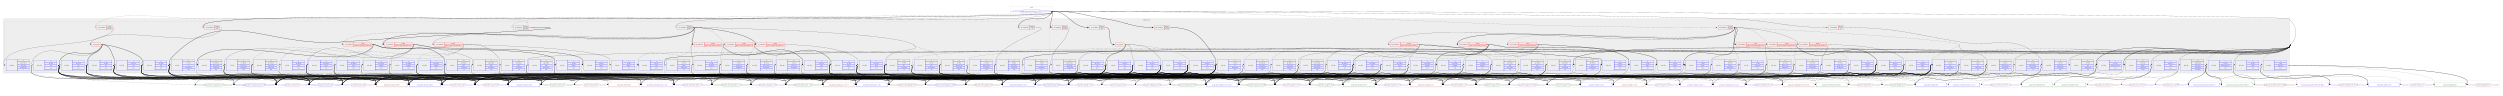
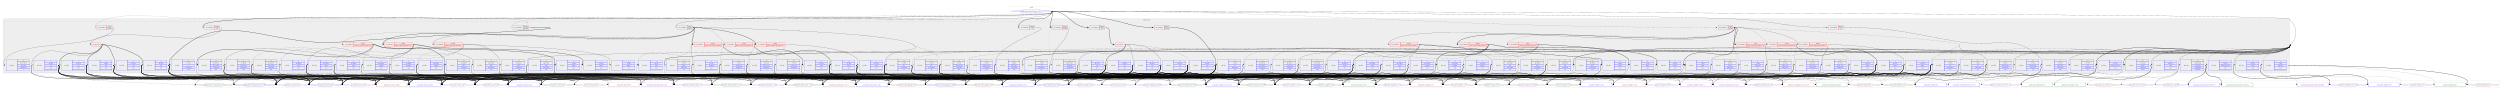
(2275, 85) -> none
